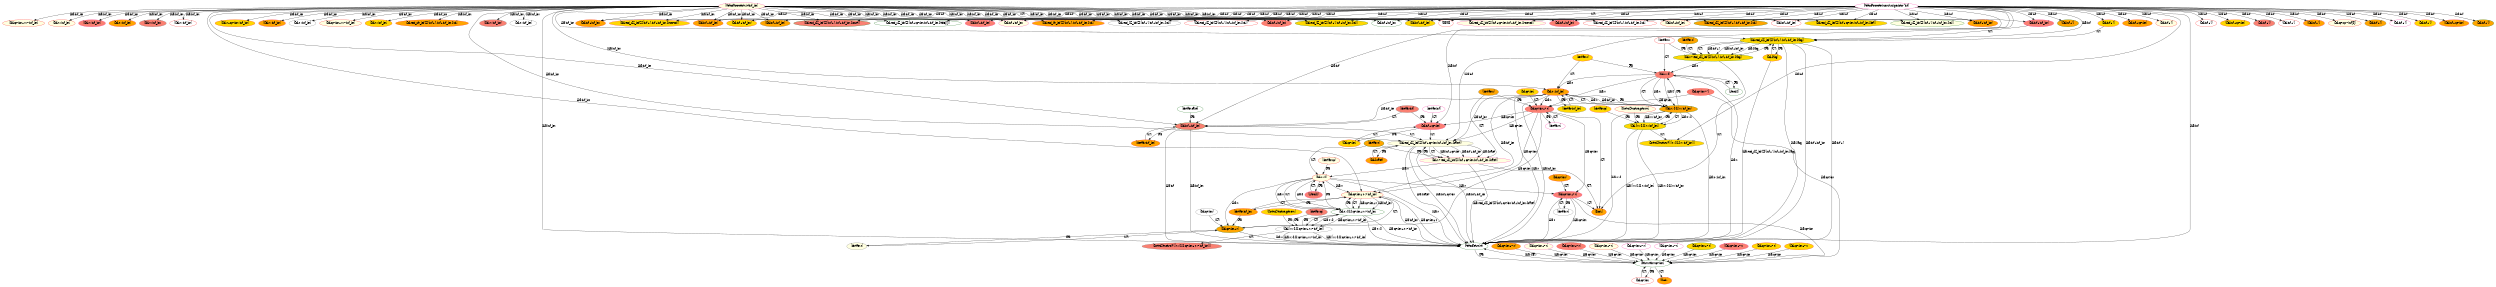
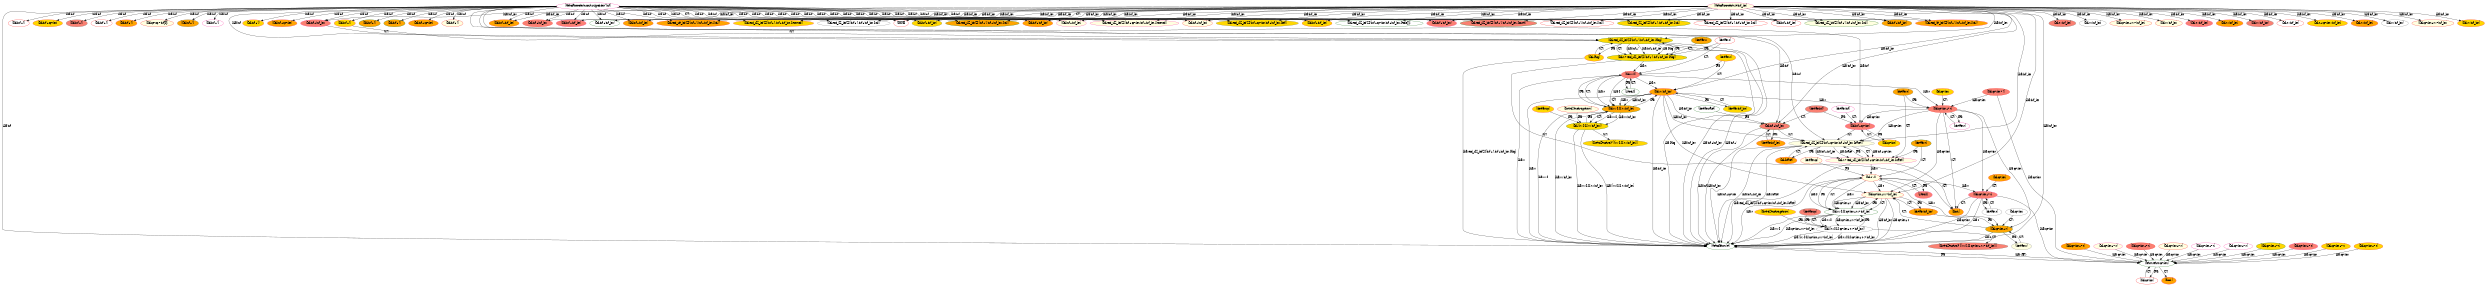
(2058, 61) -> (637, 15)
